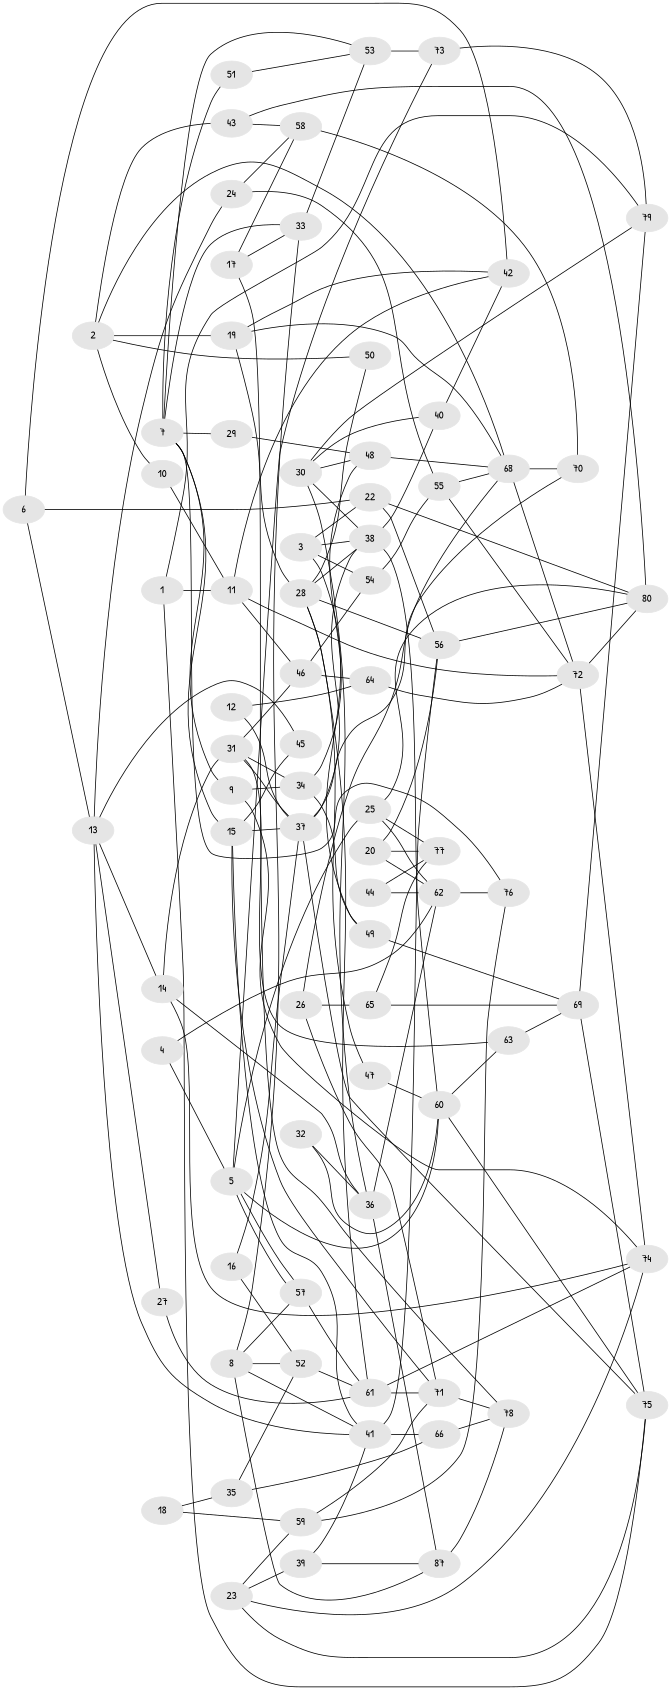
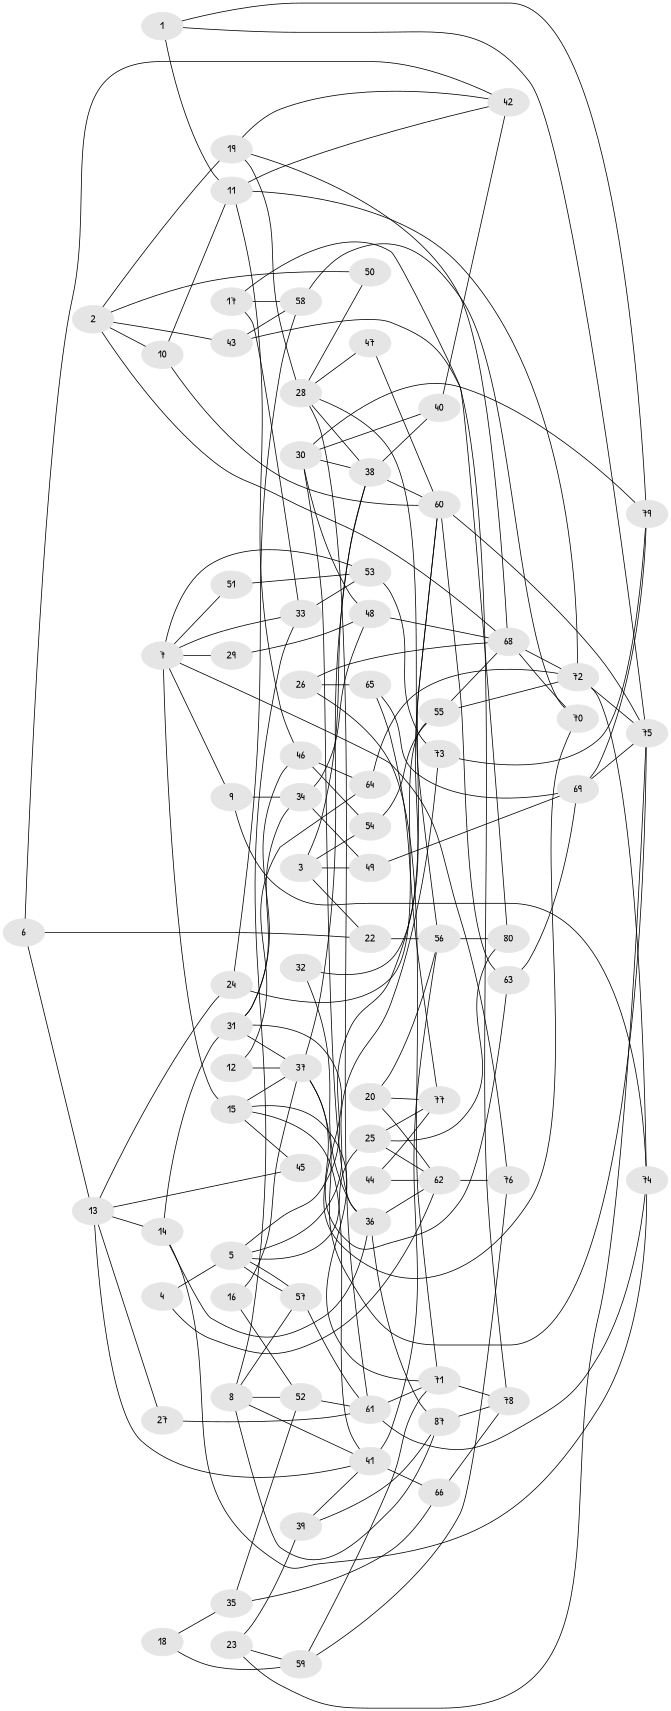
none -> (288, 480)
(509, 548) -> none
(616, 633) -> (611, 704)
(514, 1532) -> none
